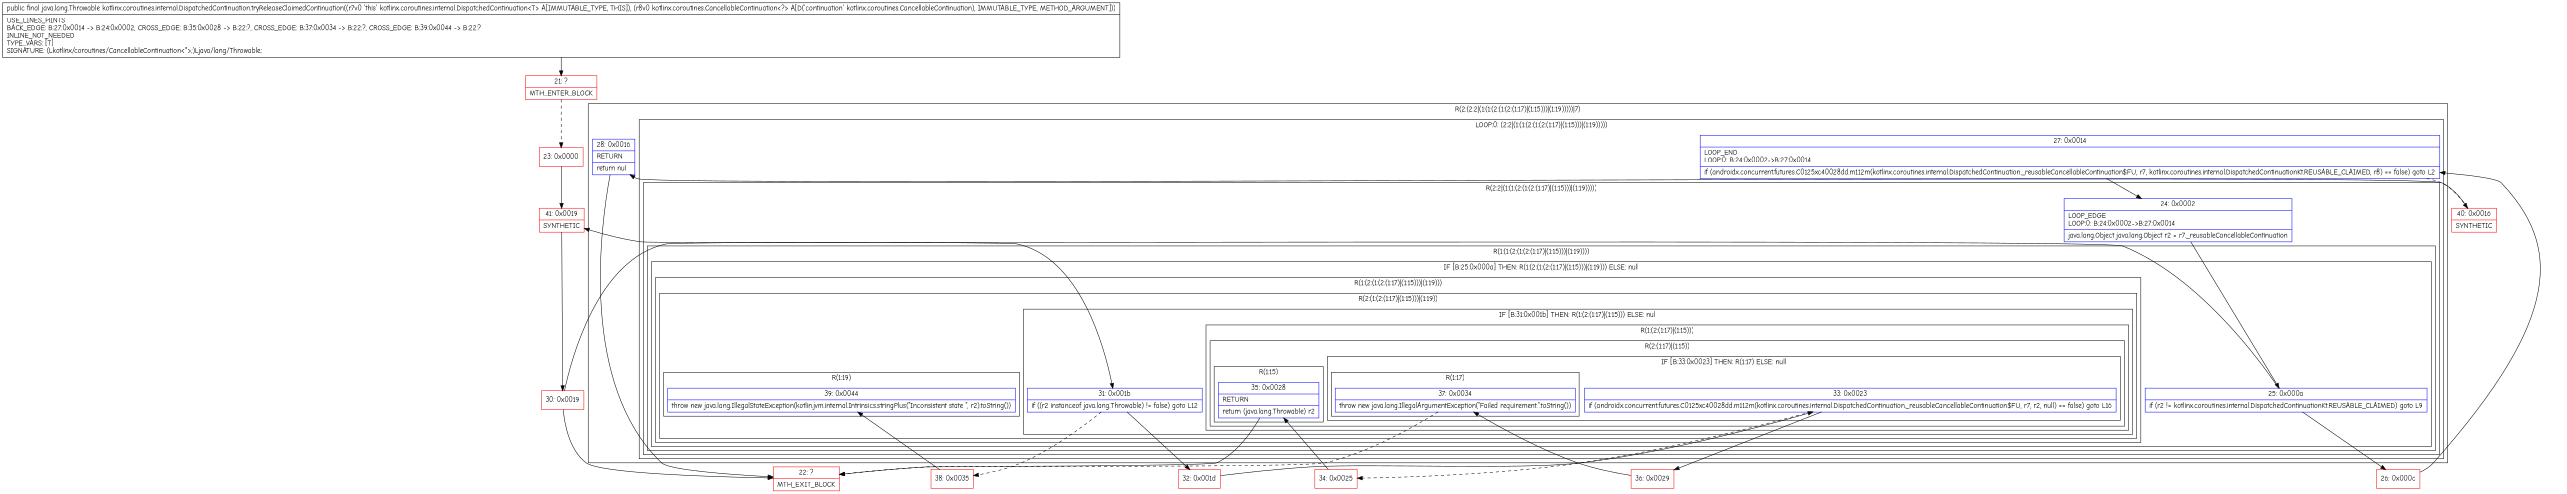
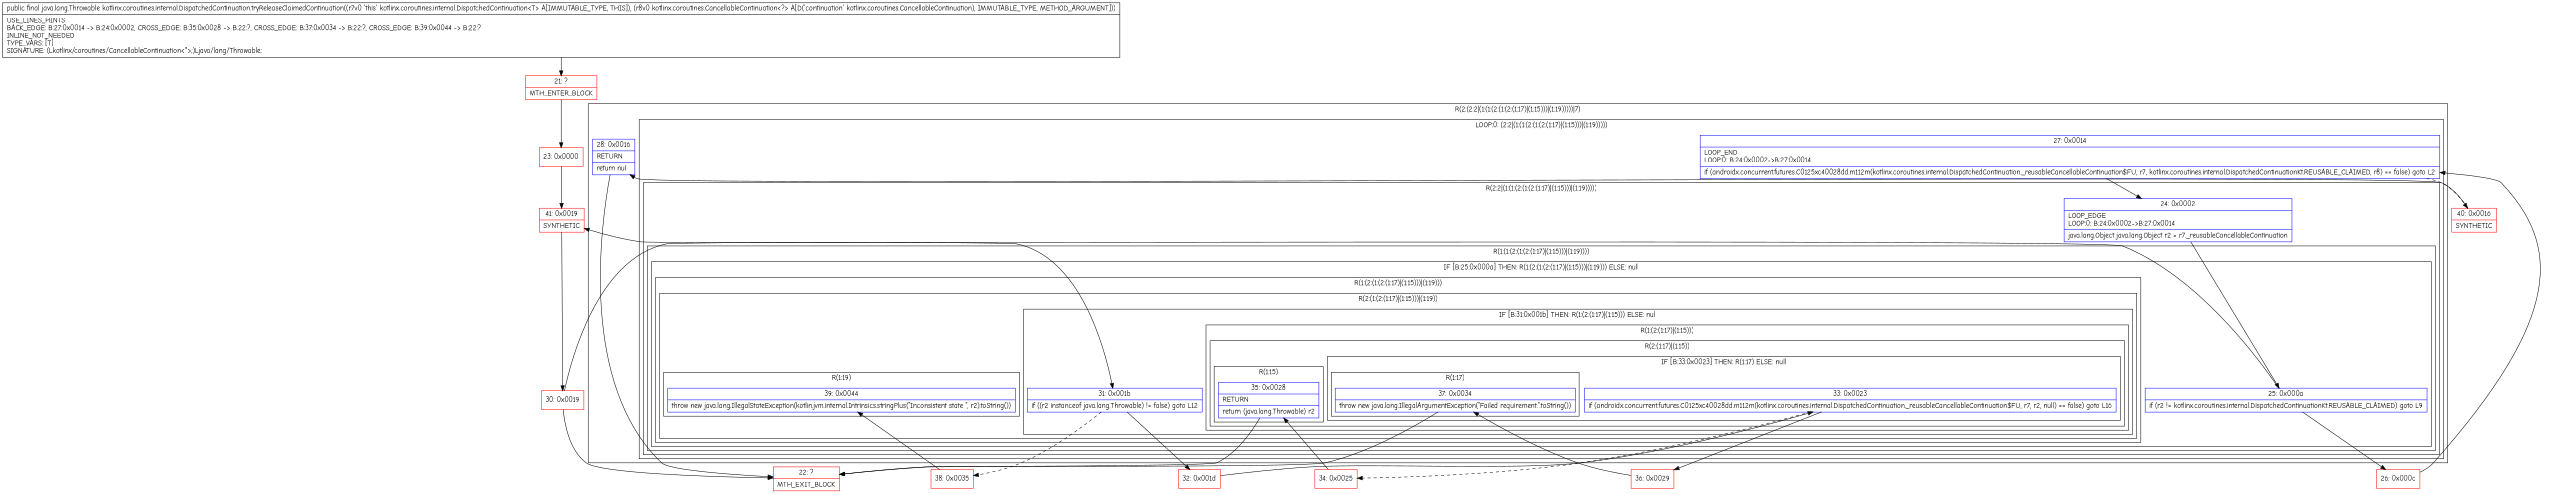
(561, 121) -> (561, 121)
(1147, 466) -> (1147, 466)
